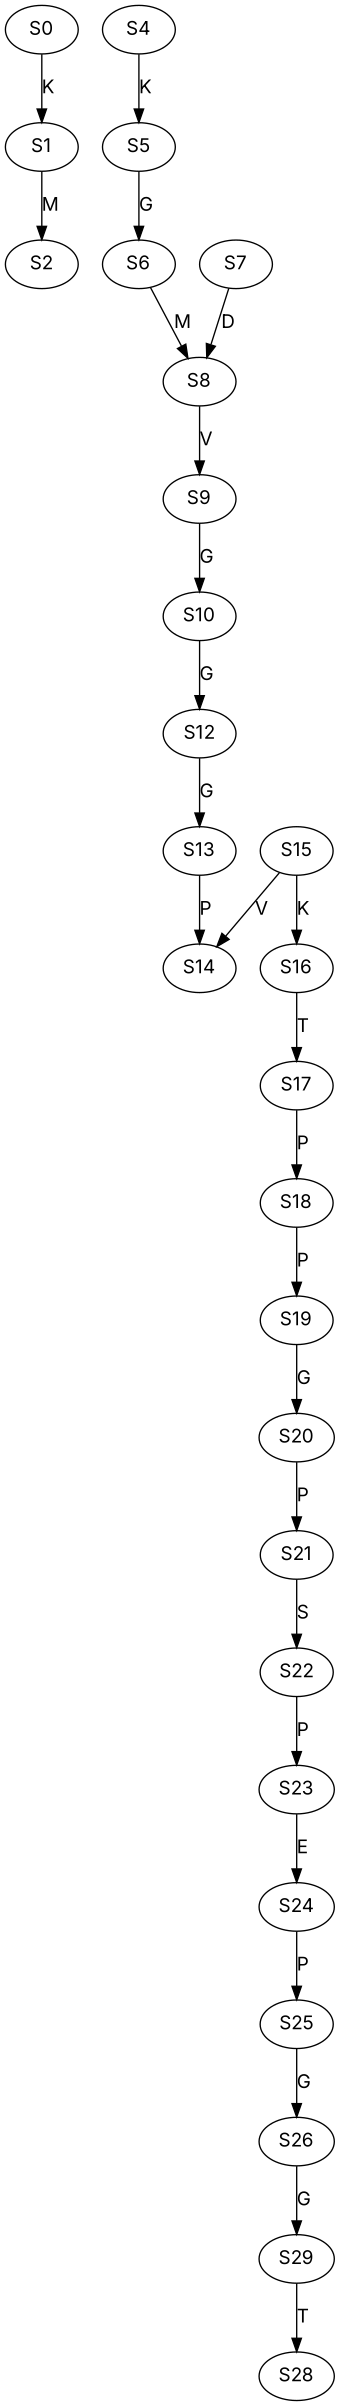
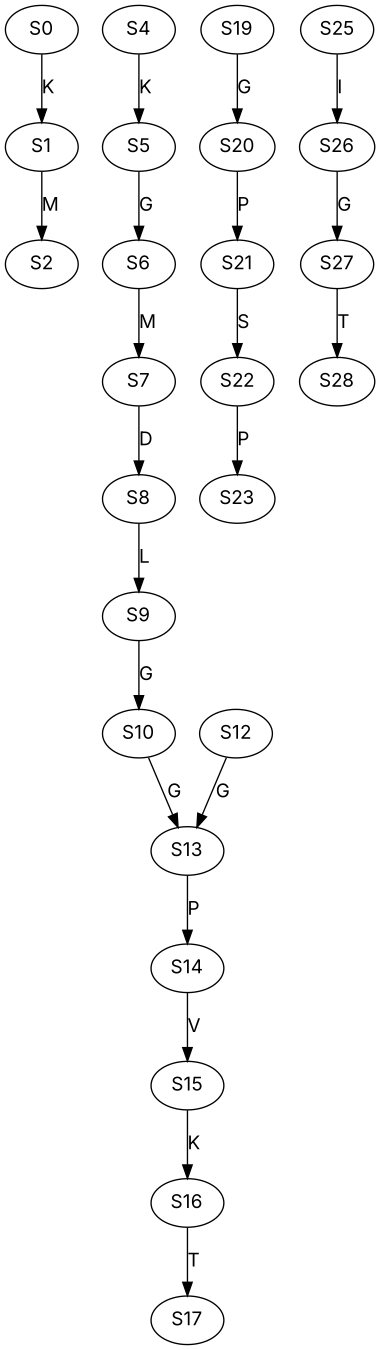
(166, 317) -> (139, 316)
(206, 440) -> (145, 558)
(200, 668) -> (161, 786)
(253, 905) -> (187, 1020)
(297, 1203) -> none
(297, 1907) -> none
(304, 2083) -> (340, 88)
(297, 2259) -> (337, 264)
